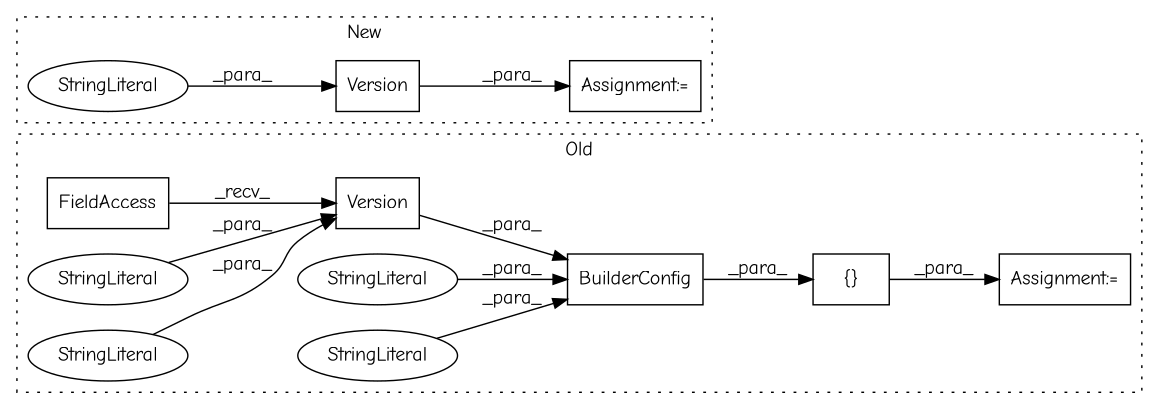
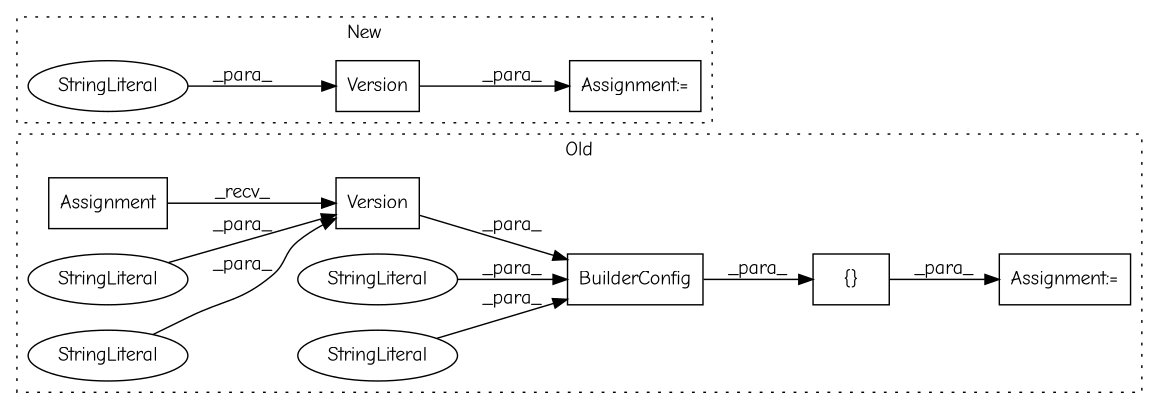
(108, 203) -> (108, 203)
